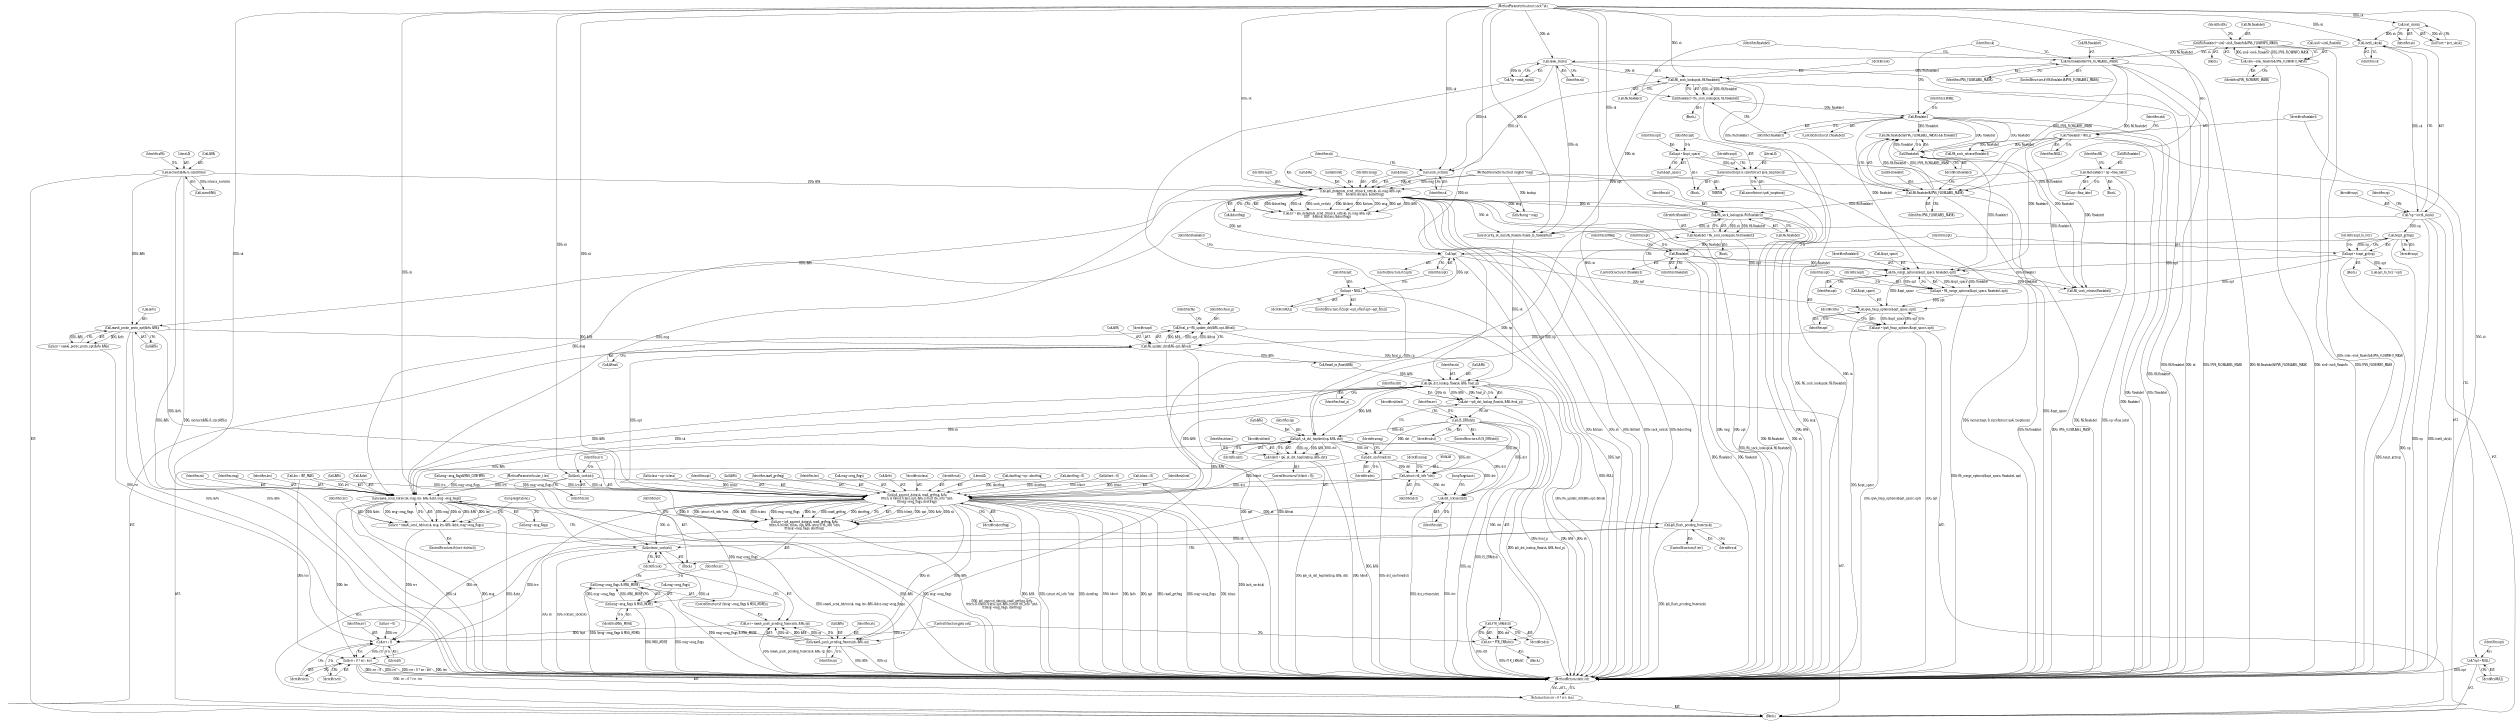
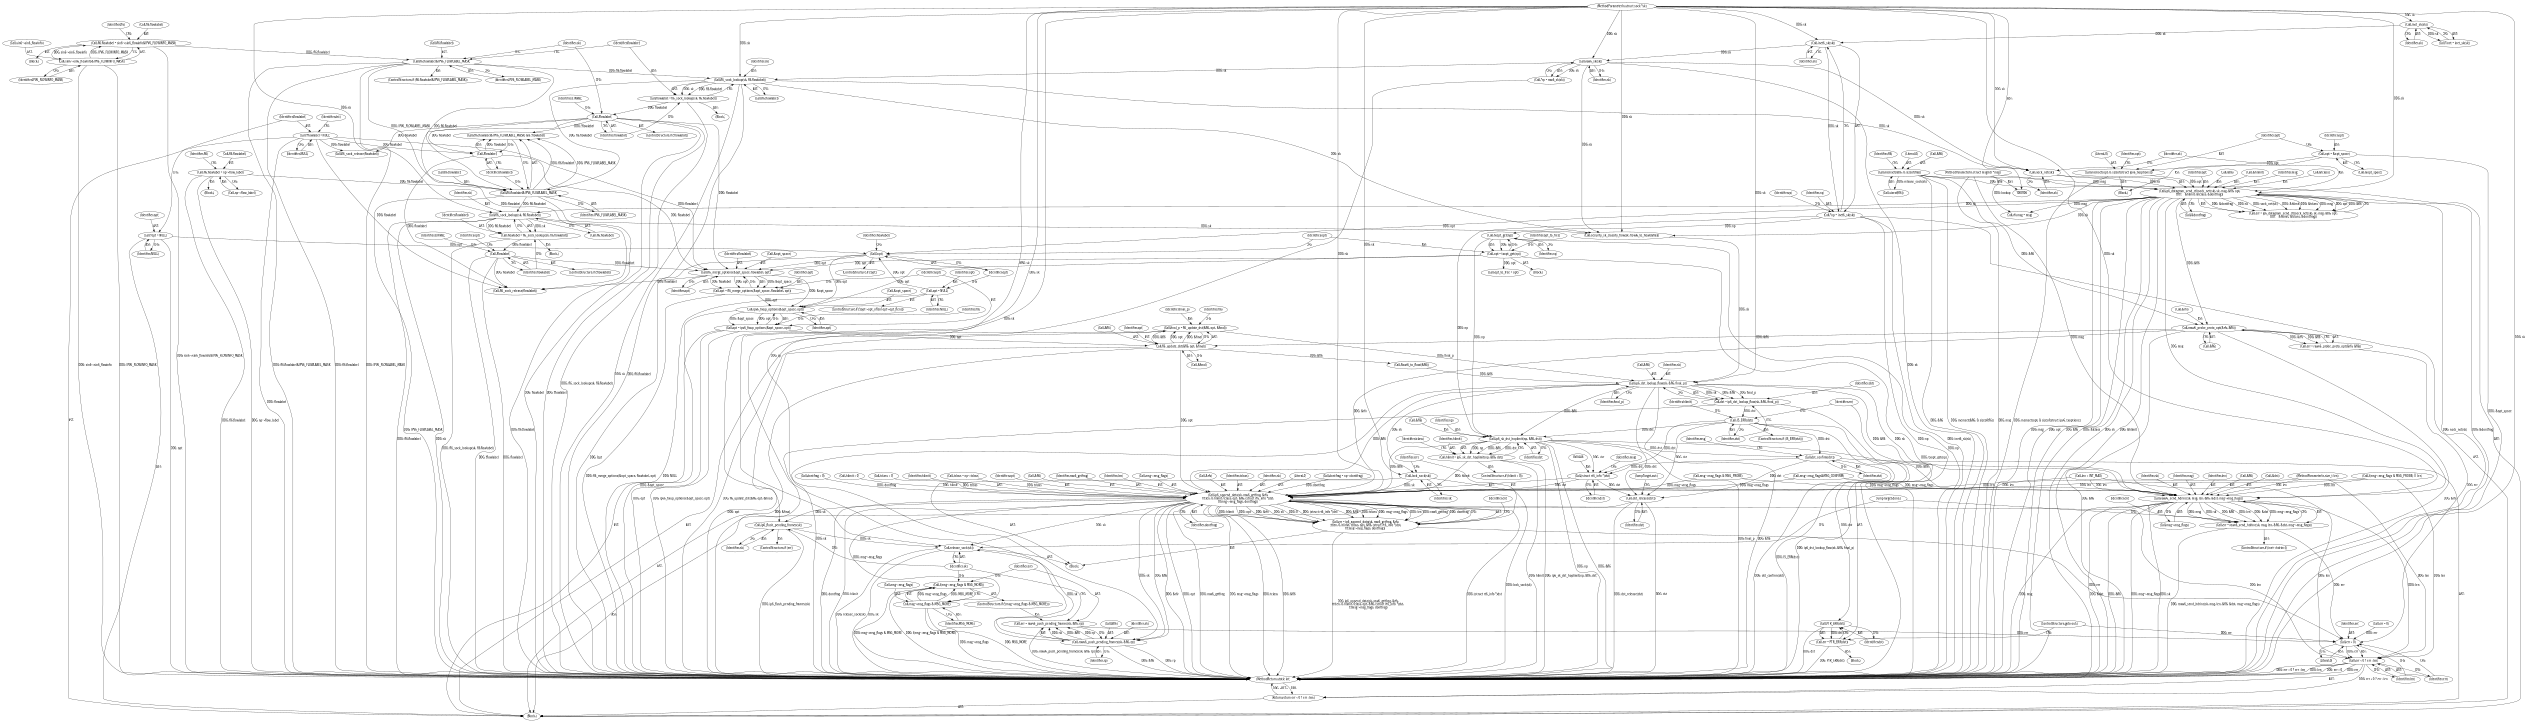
(1762, 193) -> none
none -> (518, 248)
none -> (998, 319)
(1484, 411) -> (1750, 411)
none -> (1718, 476)
none -> (2392, 476)
none -> (2413, 571)
(579, 633) -> (2023, 633)
(1573, 689) -> (1294, 689)
